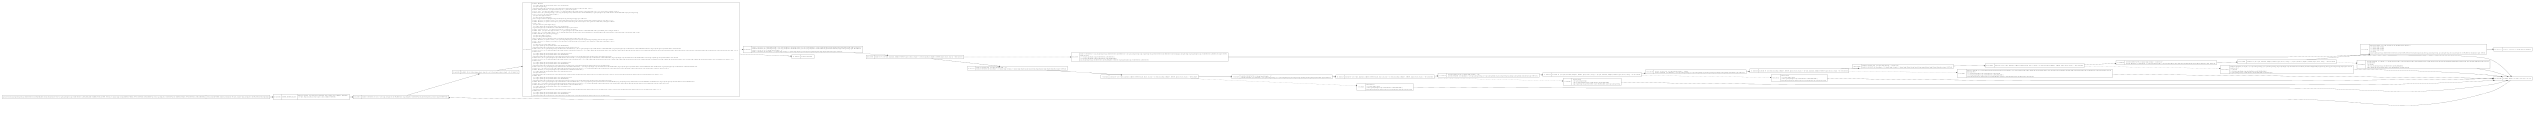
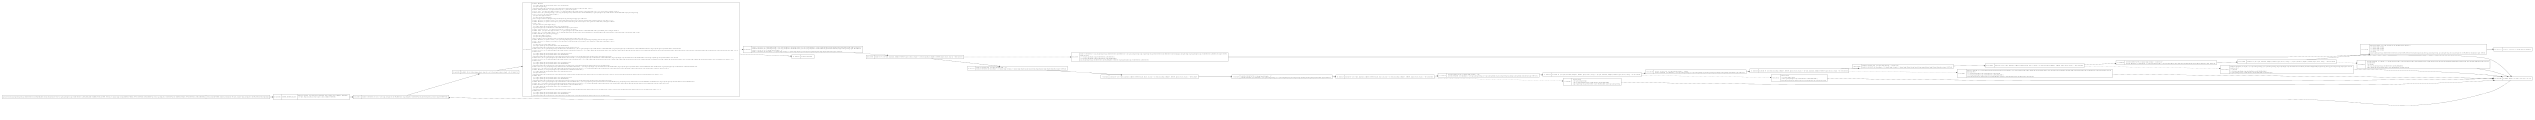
(1385, 87) -> none
